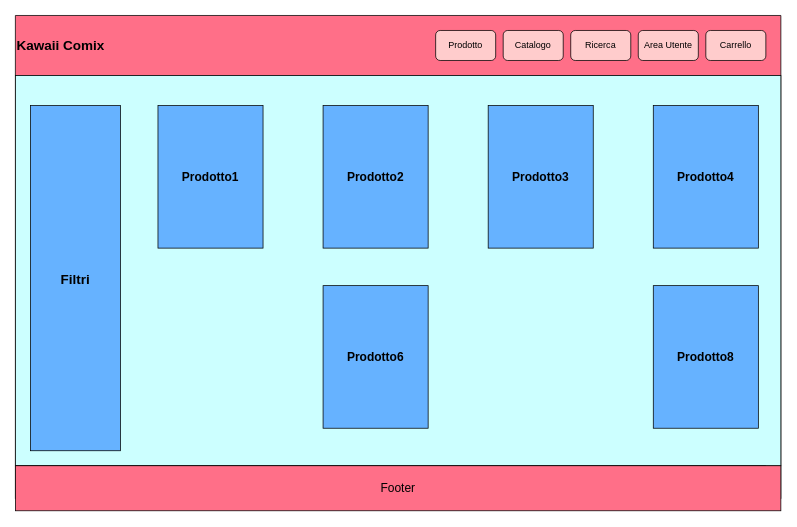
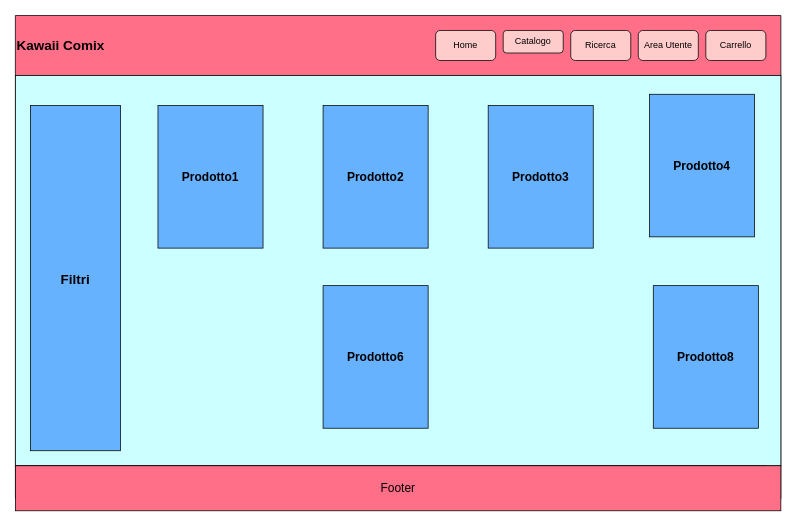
(465, 45) -> (465, 45)
(533, 45) -> (533, 42)
(705, 177) -> (702, 165)
